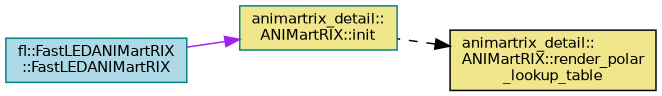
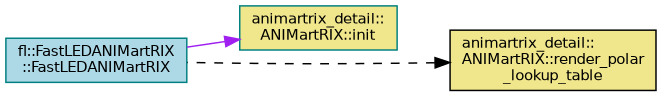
(416, 41) -> (311, 64)
